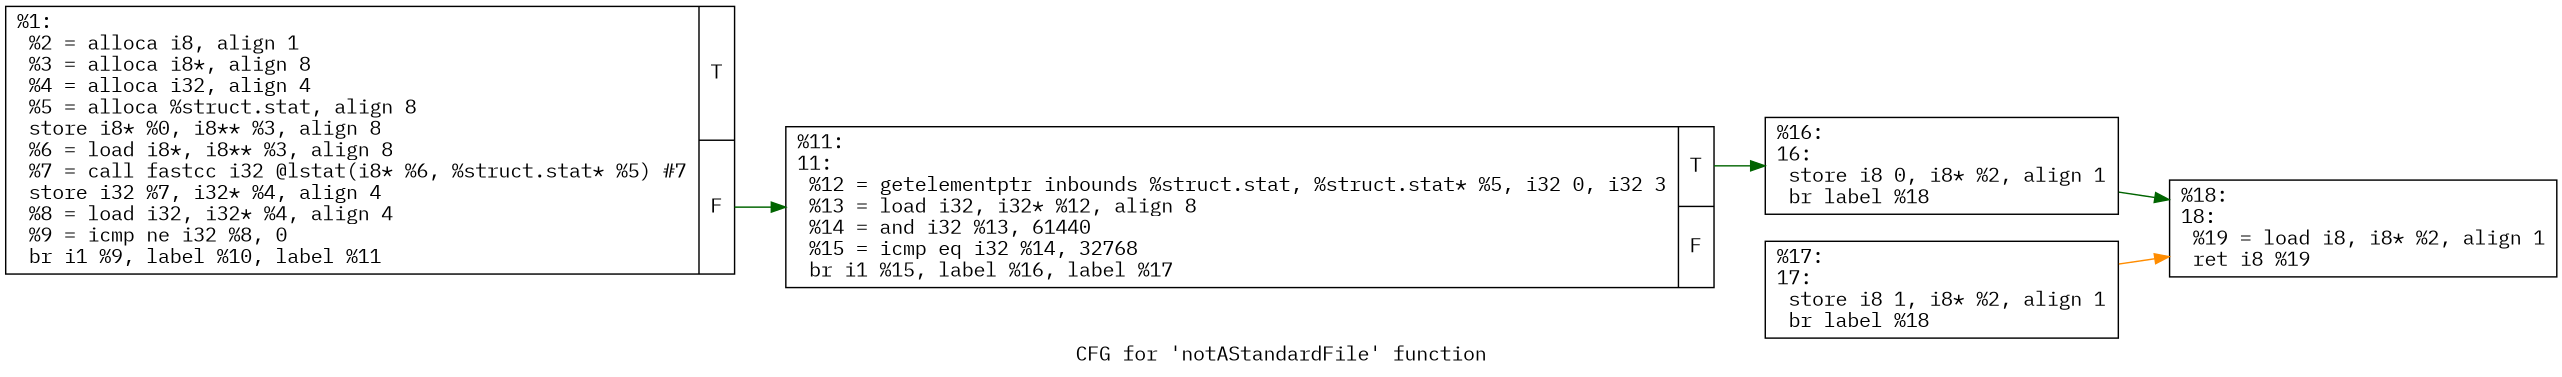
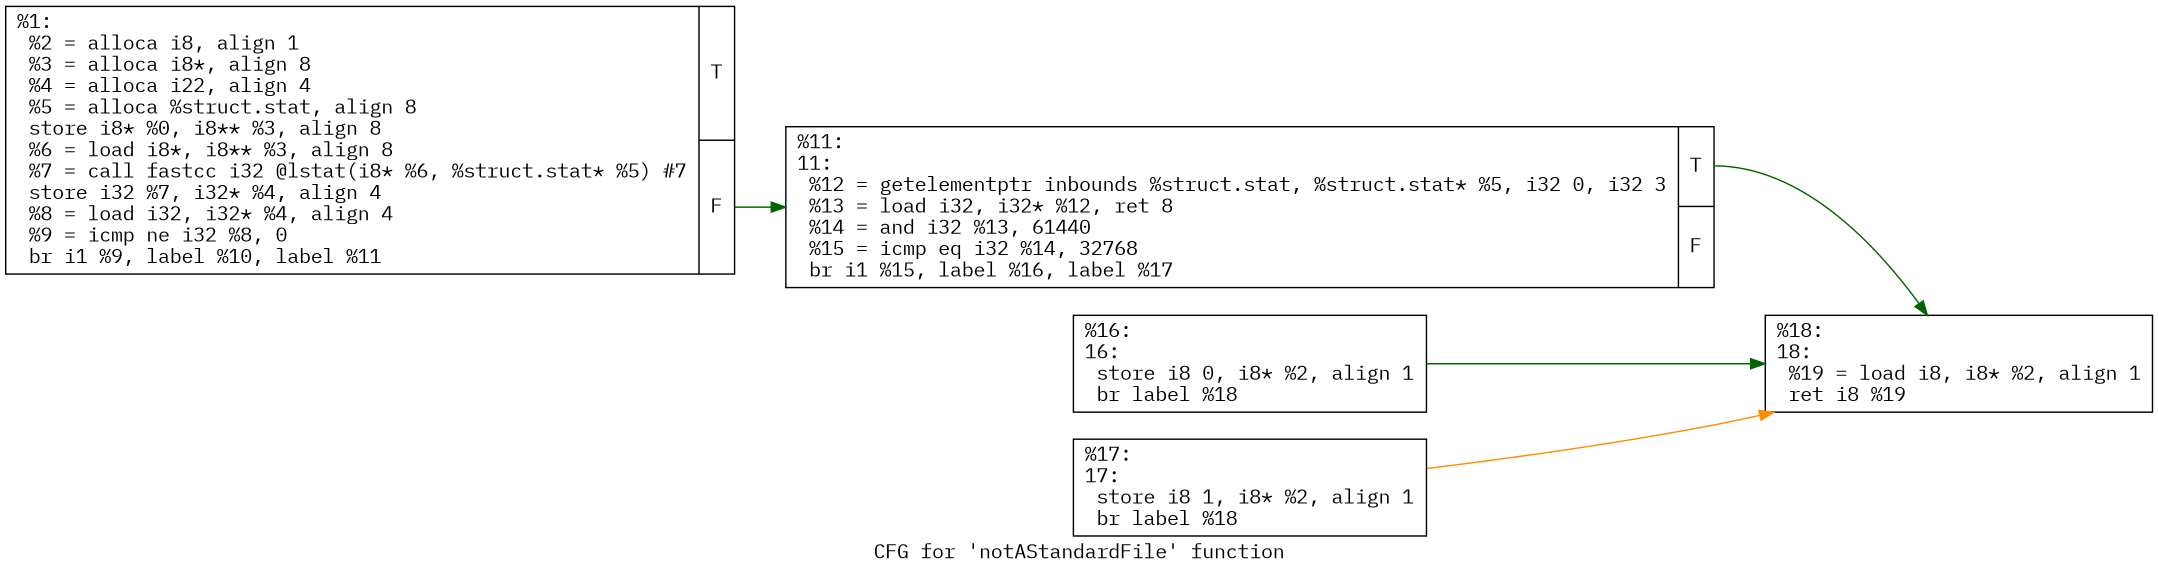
(164, 86) -> (164, 86)
(1732, 166) -> (1831, 211)
(997, 206) -> (986, 206)
